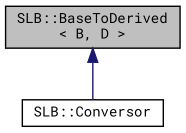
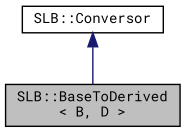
(93, 81) -> (93, 66)
